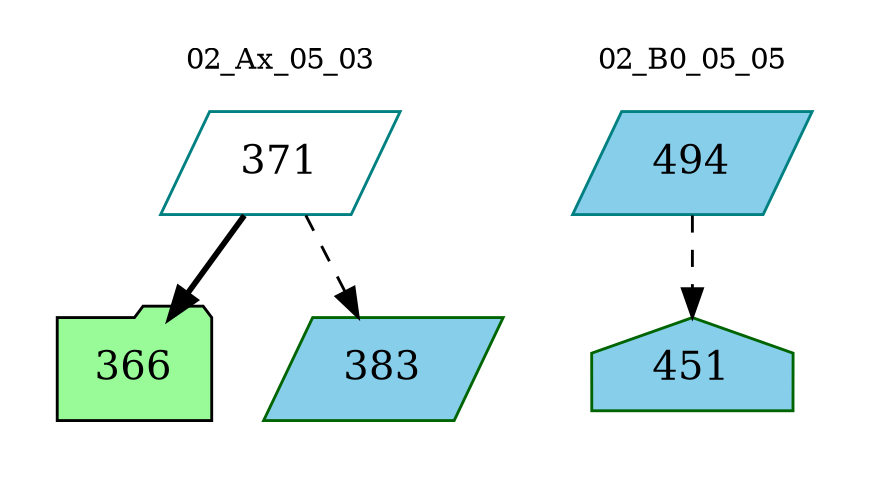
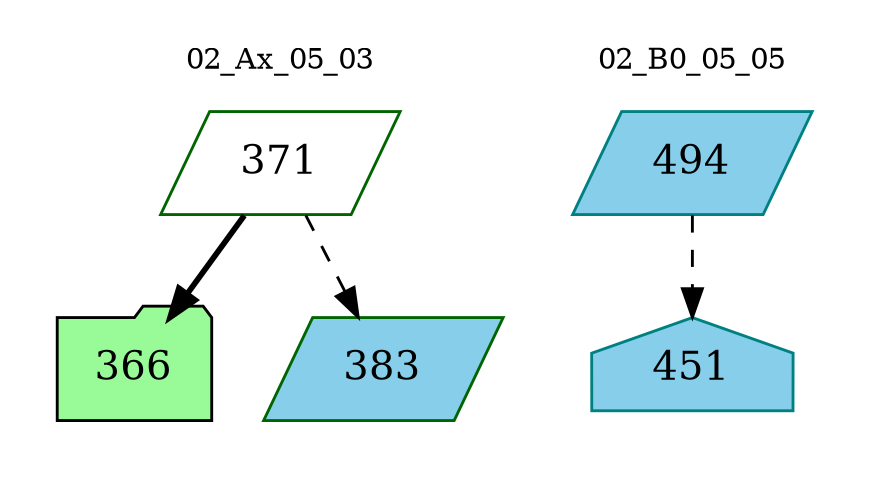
(280, 163) -> (280, 163)
(692, 369) -> (692, 369)
